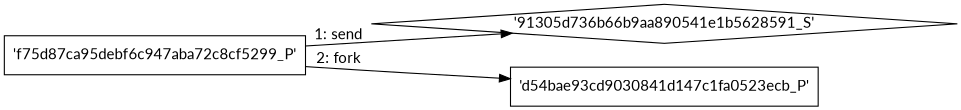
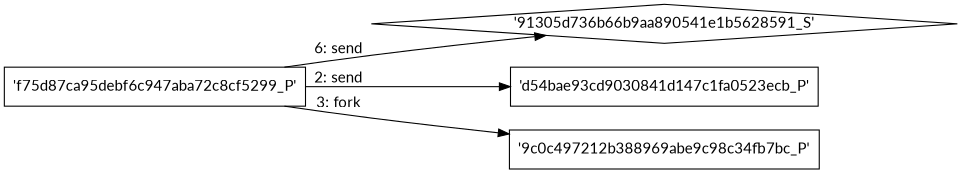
(339, 35) -> (339, 49)
(339, 59) -> (339, 79)
none -> (664, 150)
